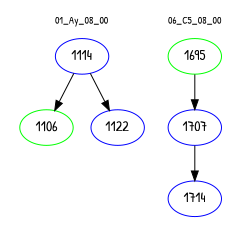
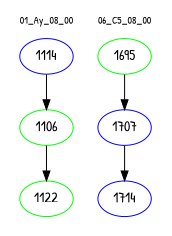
(98, 88) -> (46, 158)
(118, 128) -> (46, 199)
